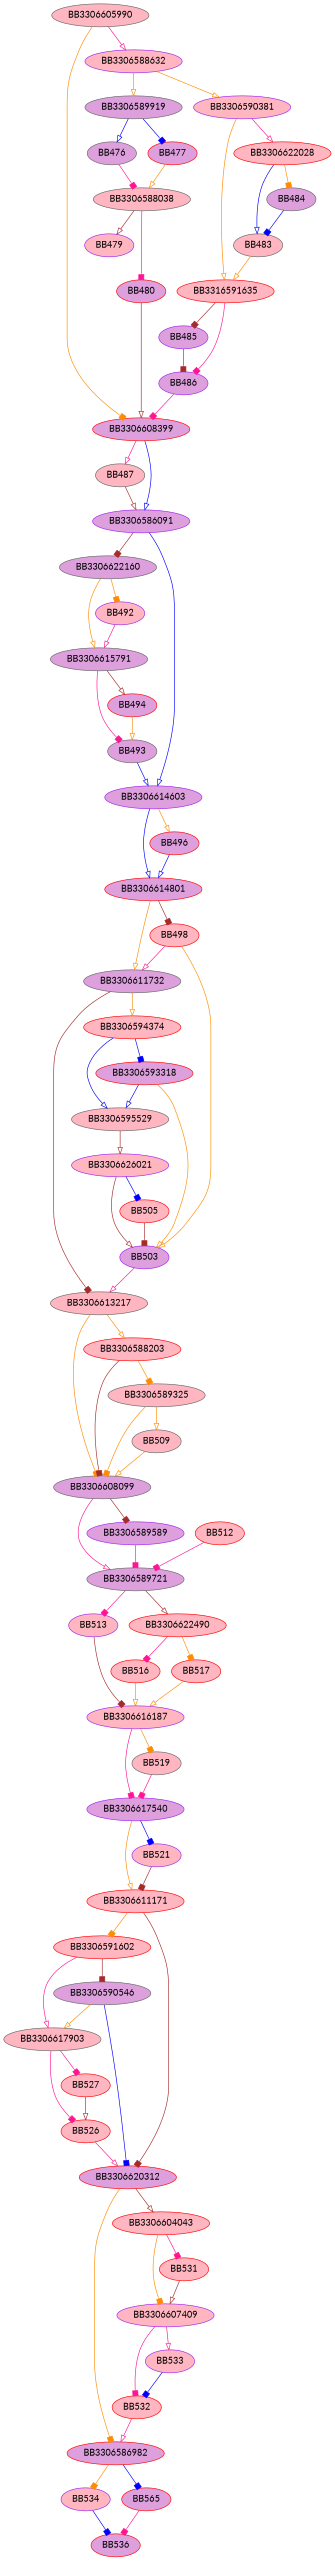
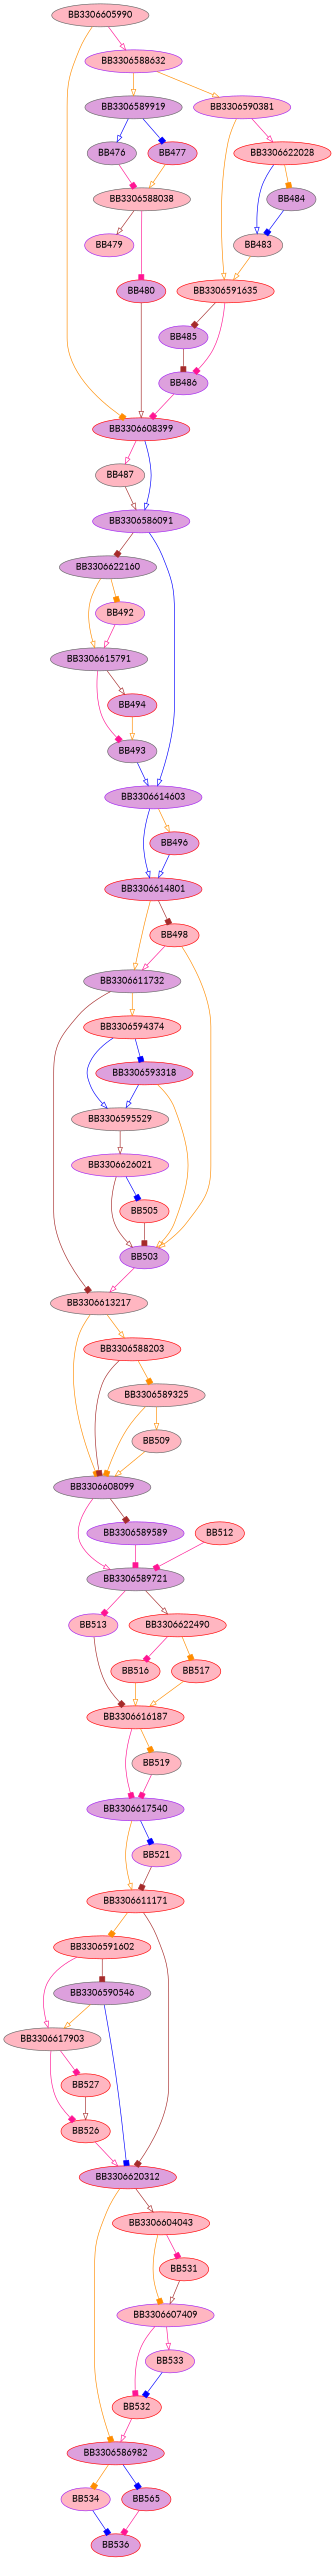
(226, 291) -> (226, 291)
(135, 1717) -> (135, 1717)
